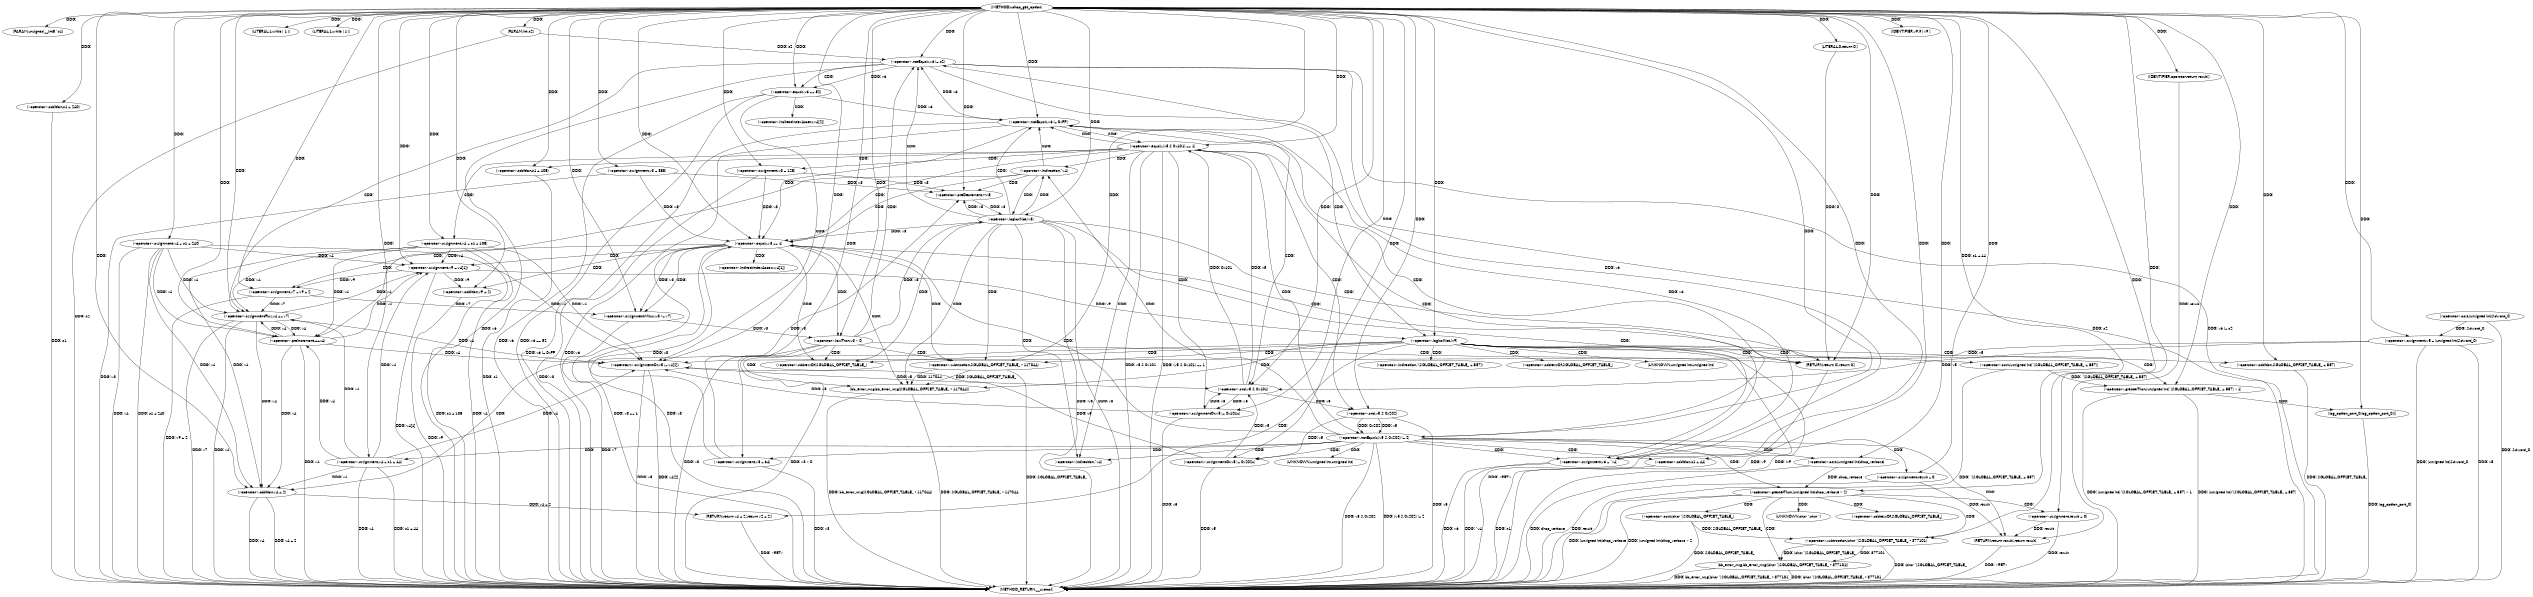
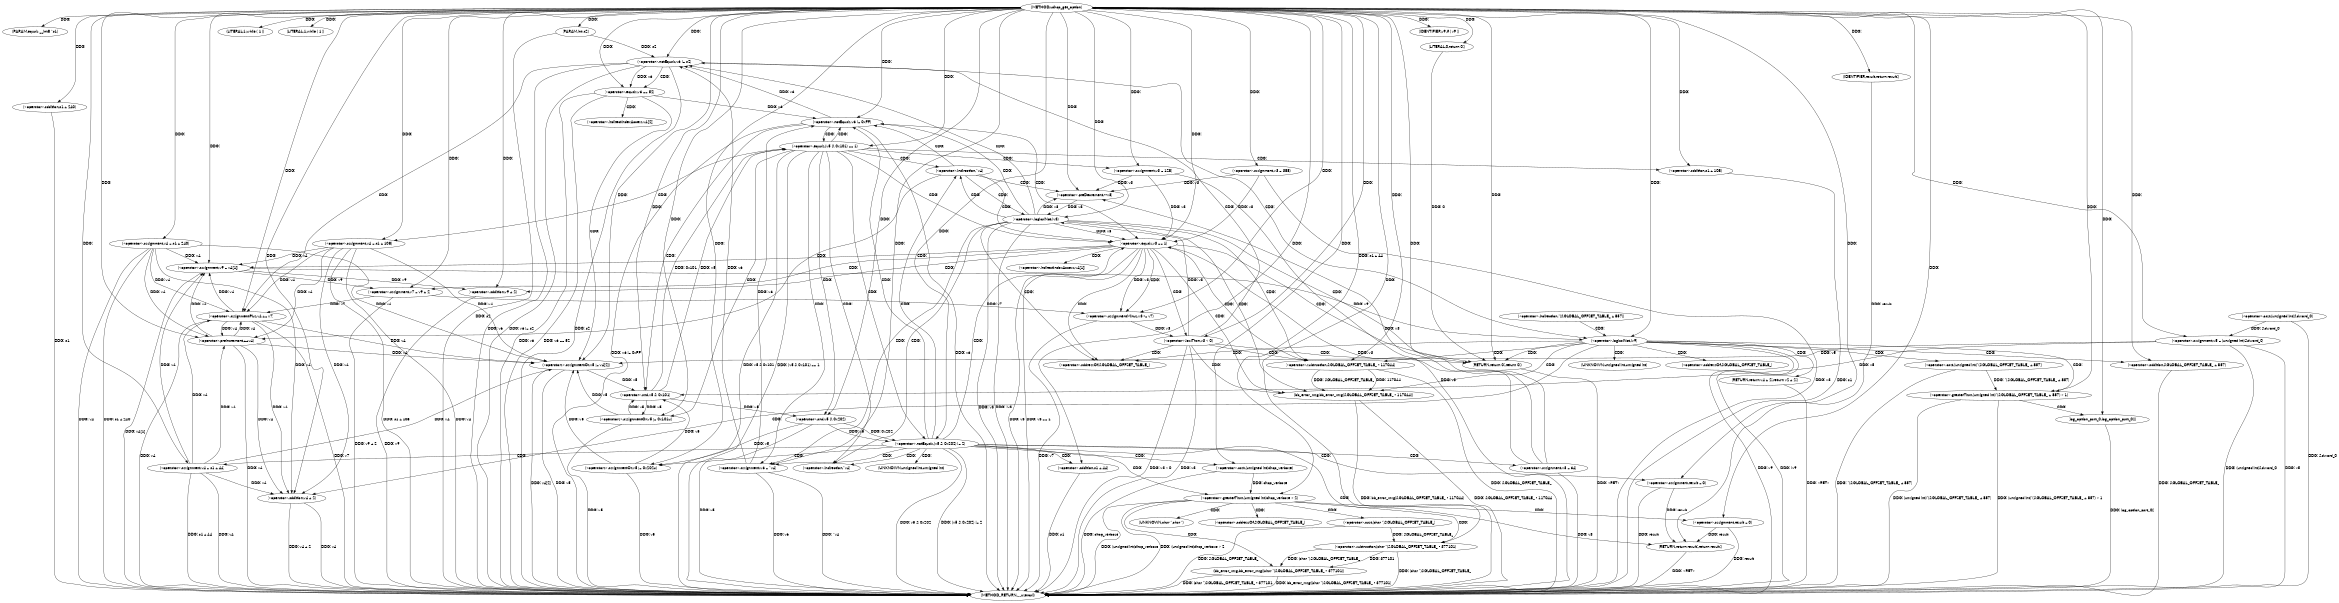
(38, 32) -> (35, 32)
(2179, 77) -> (1871, 77)
(854, 196) -> (1410, 143)
(1432, 352) -> (1592, 328)
(495, 504) -> none
